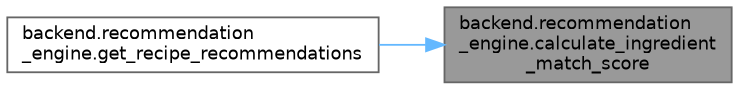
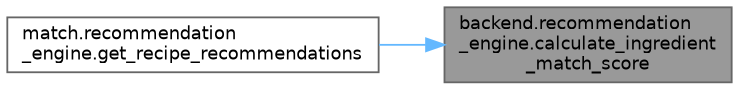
(193, 45) -> (193, 45)
